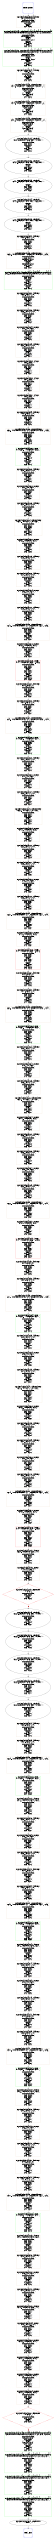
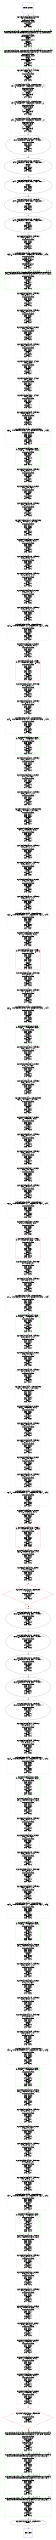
(28, 2533) -> (28, 2533)
